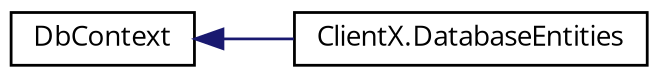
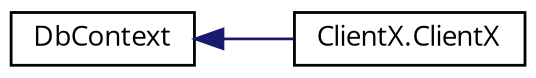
(471, 39) -> (410, 39)
